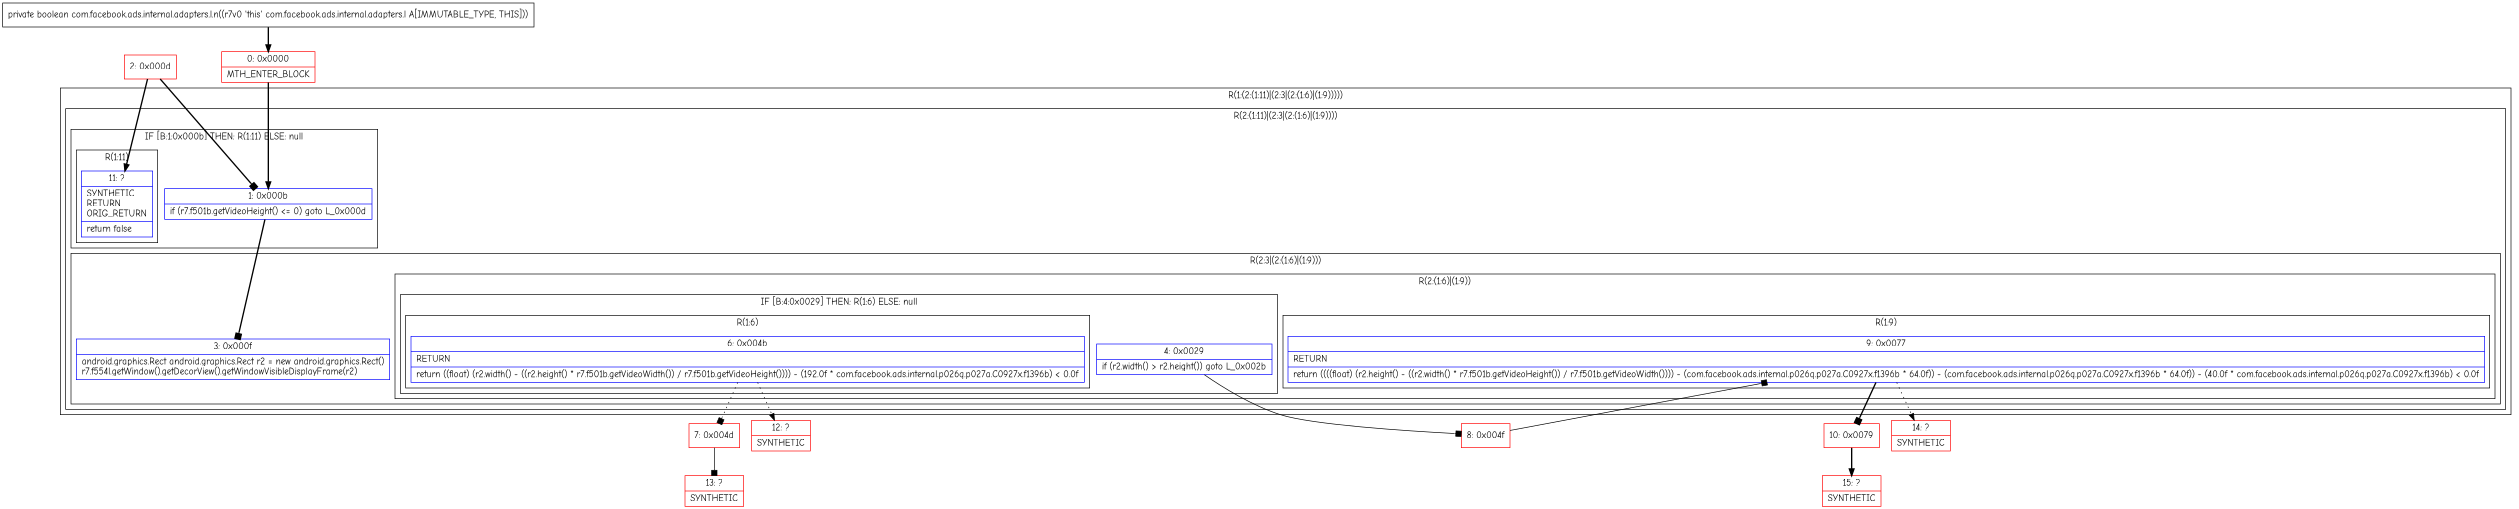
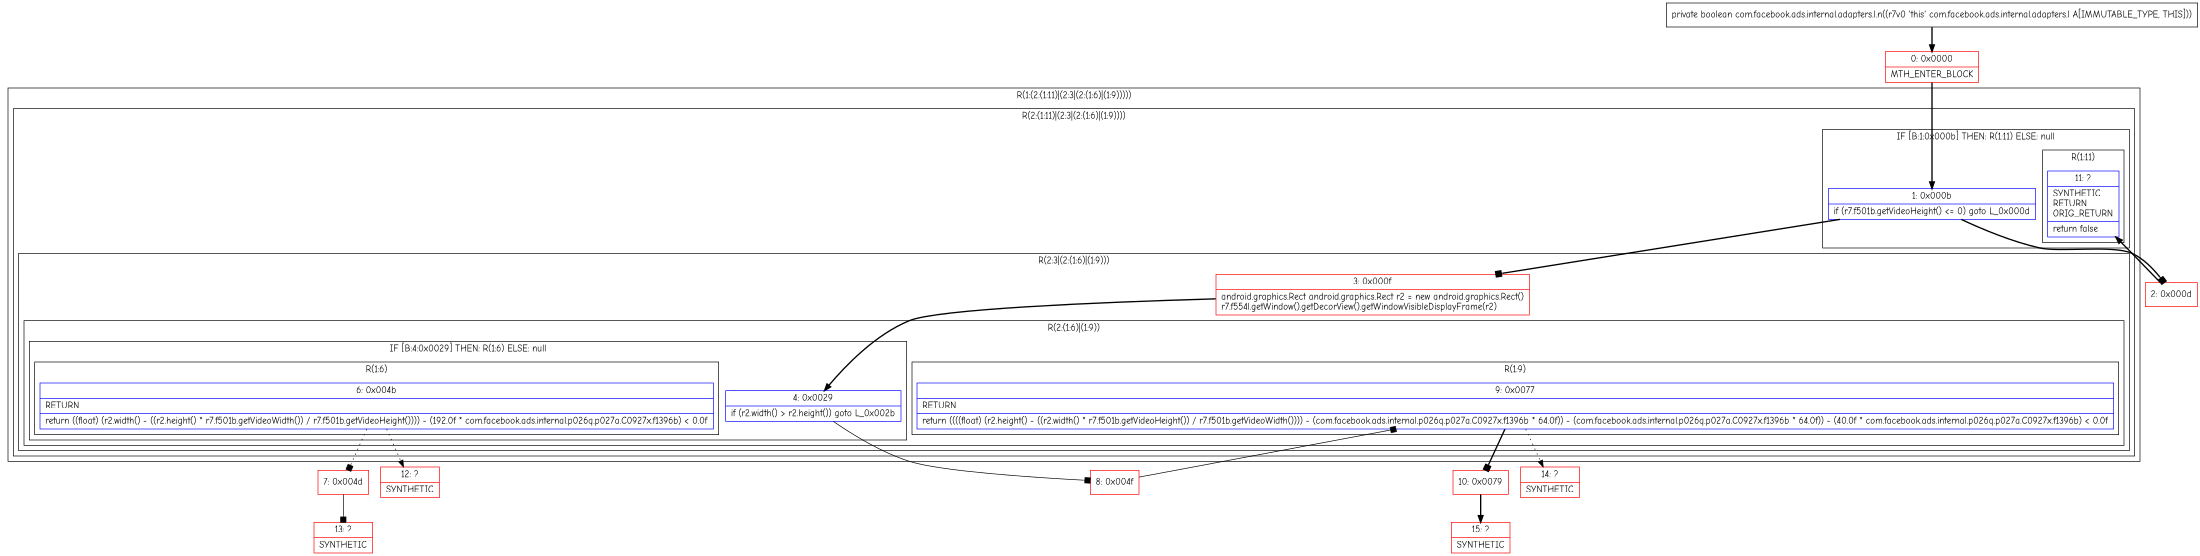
(208, 134) -> (2021, 243)
none -> (1010, 308)
(233, 359) -> (1373, 295)
